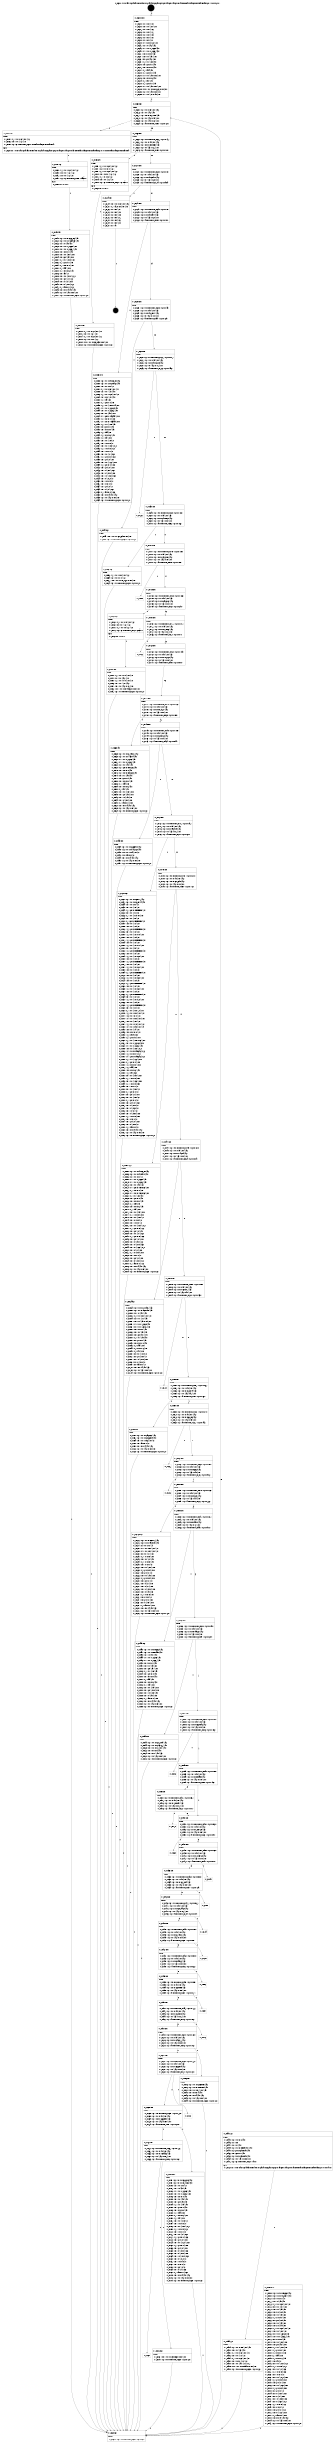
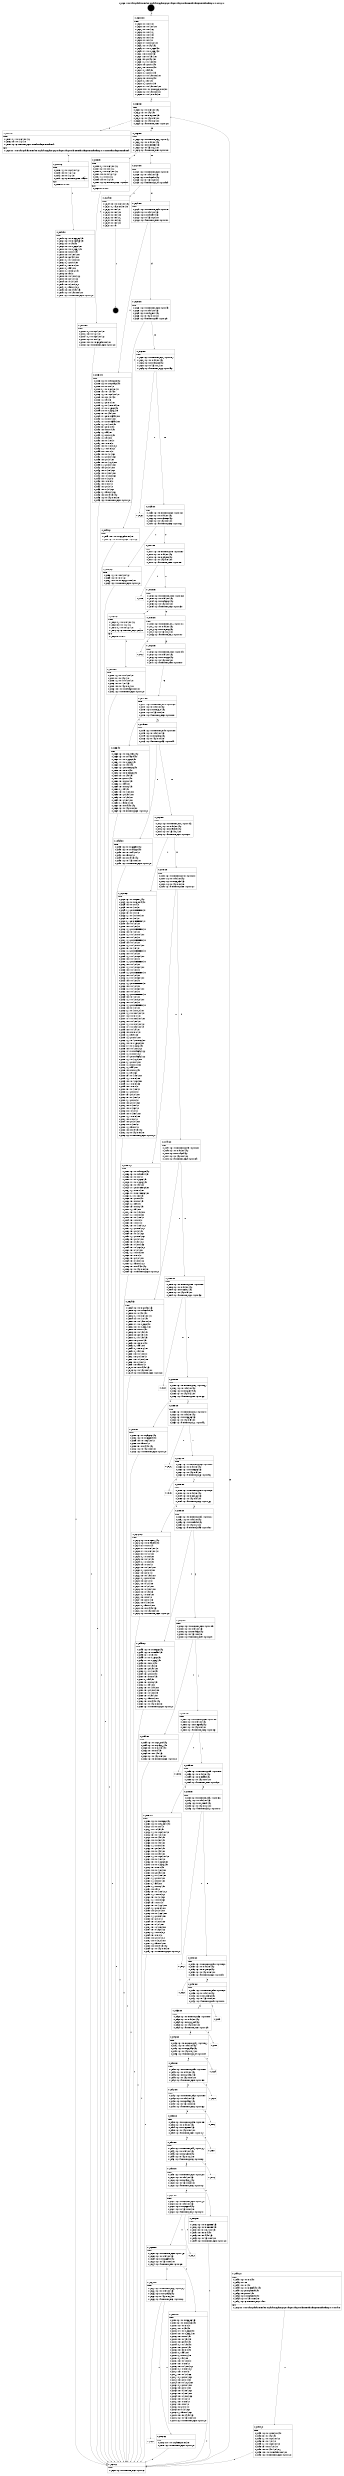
(198, 1800) -> (178, 1798)
